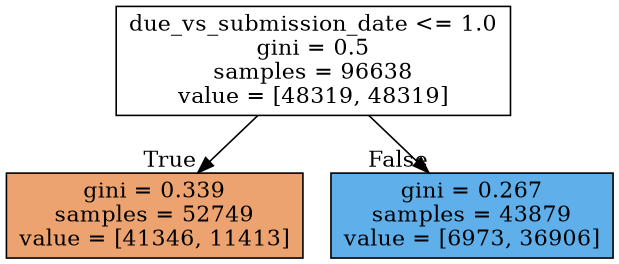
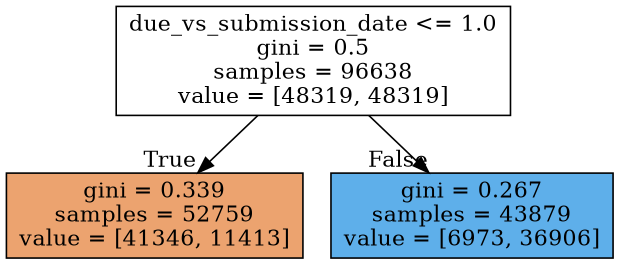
(155, 216) -> (155, 216)
